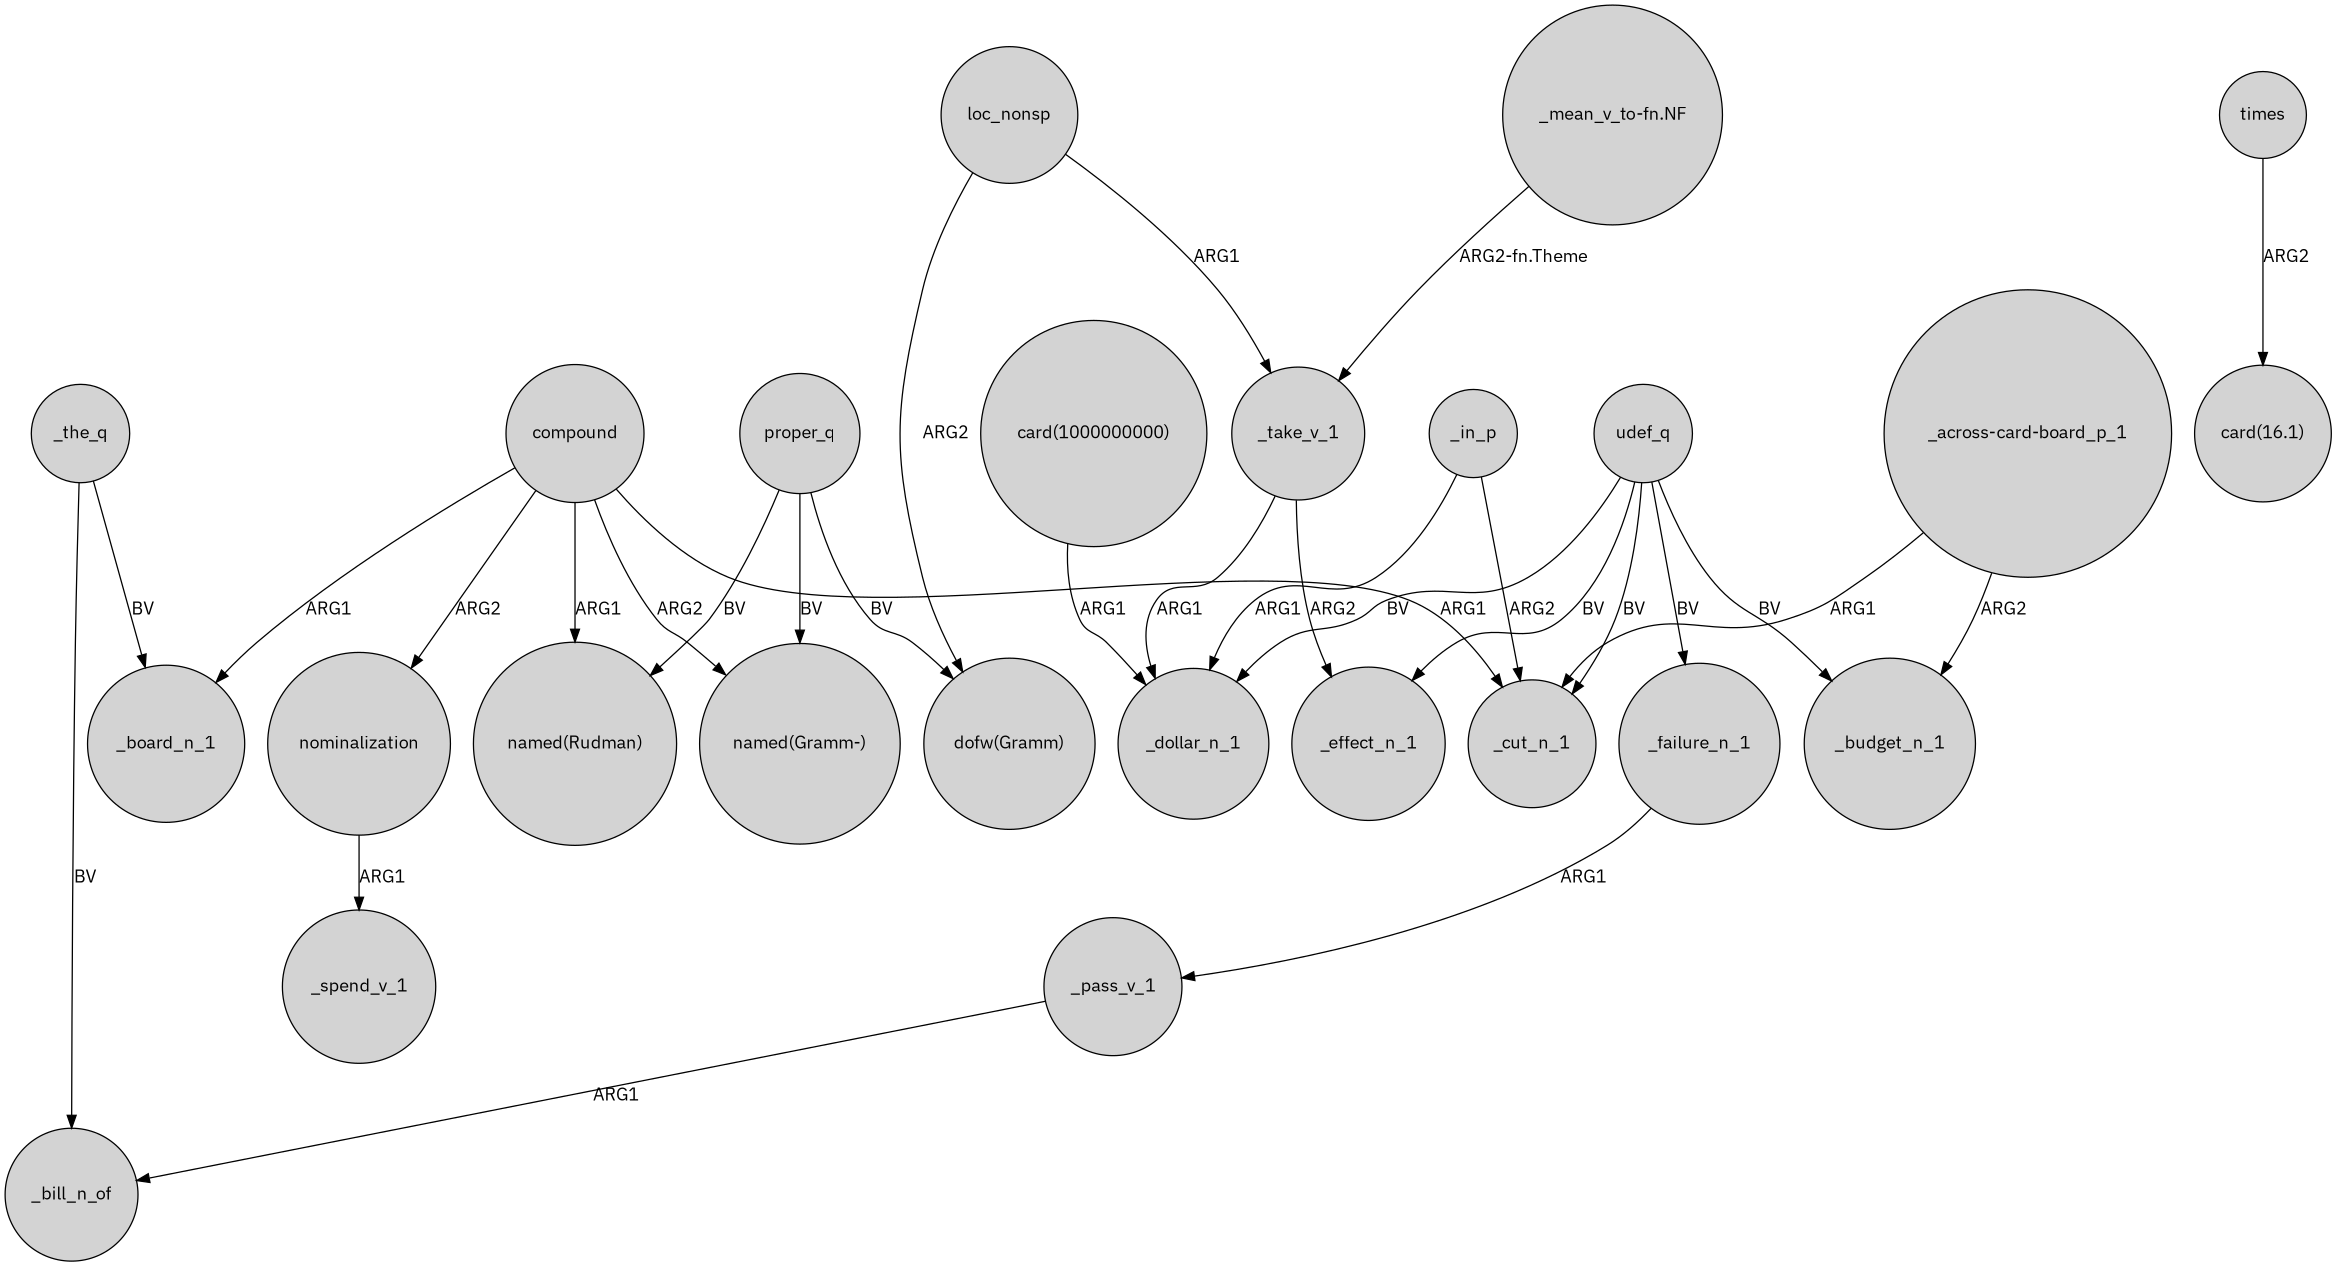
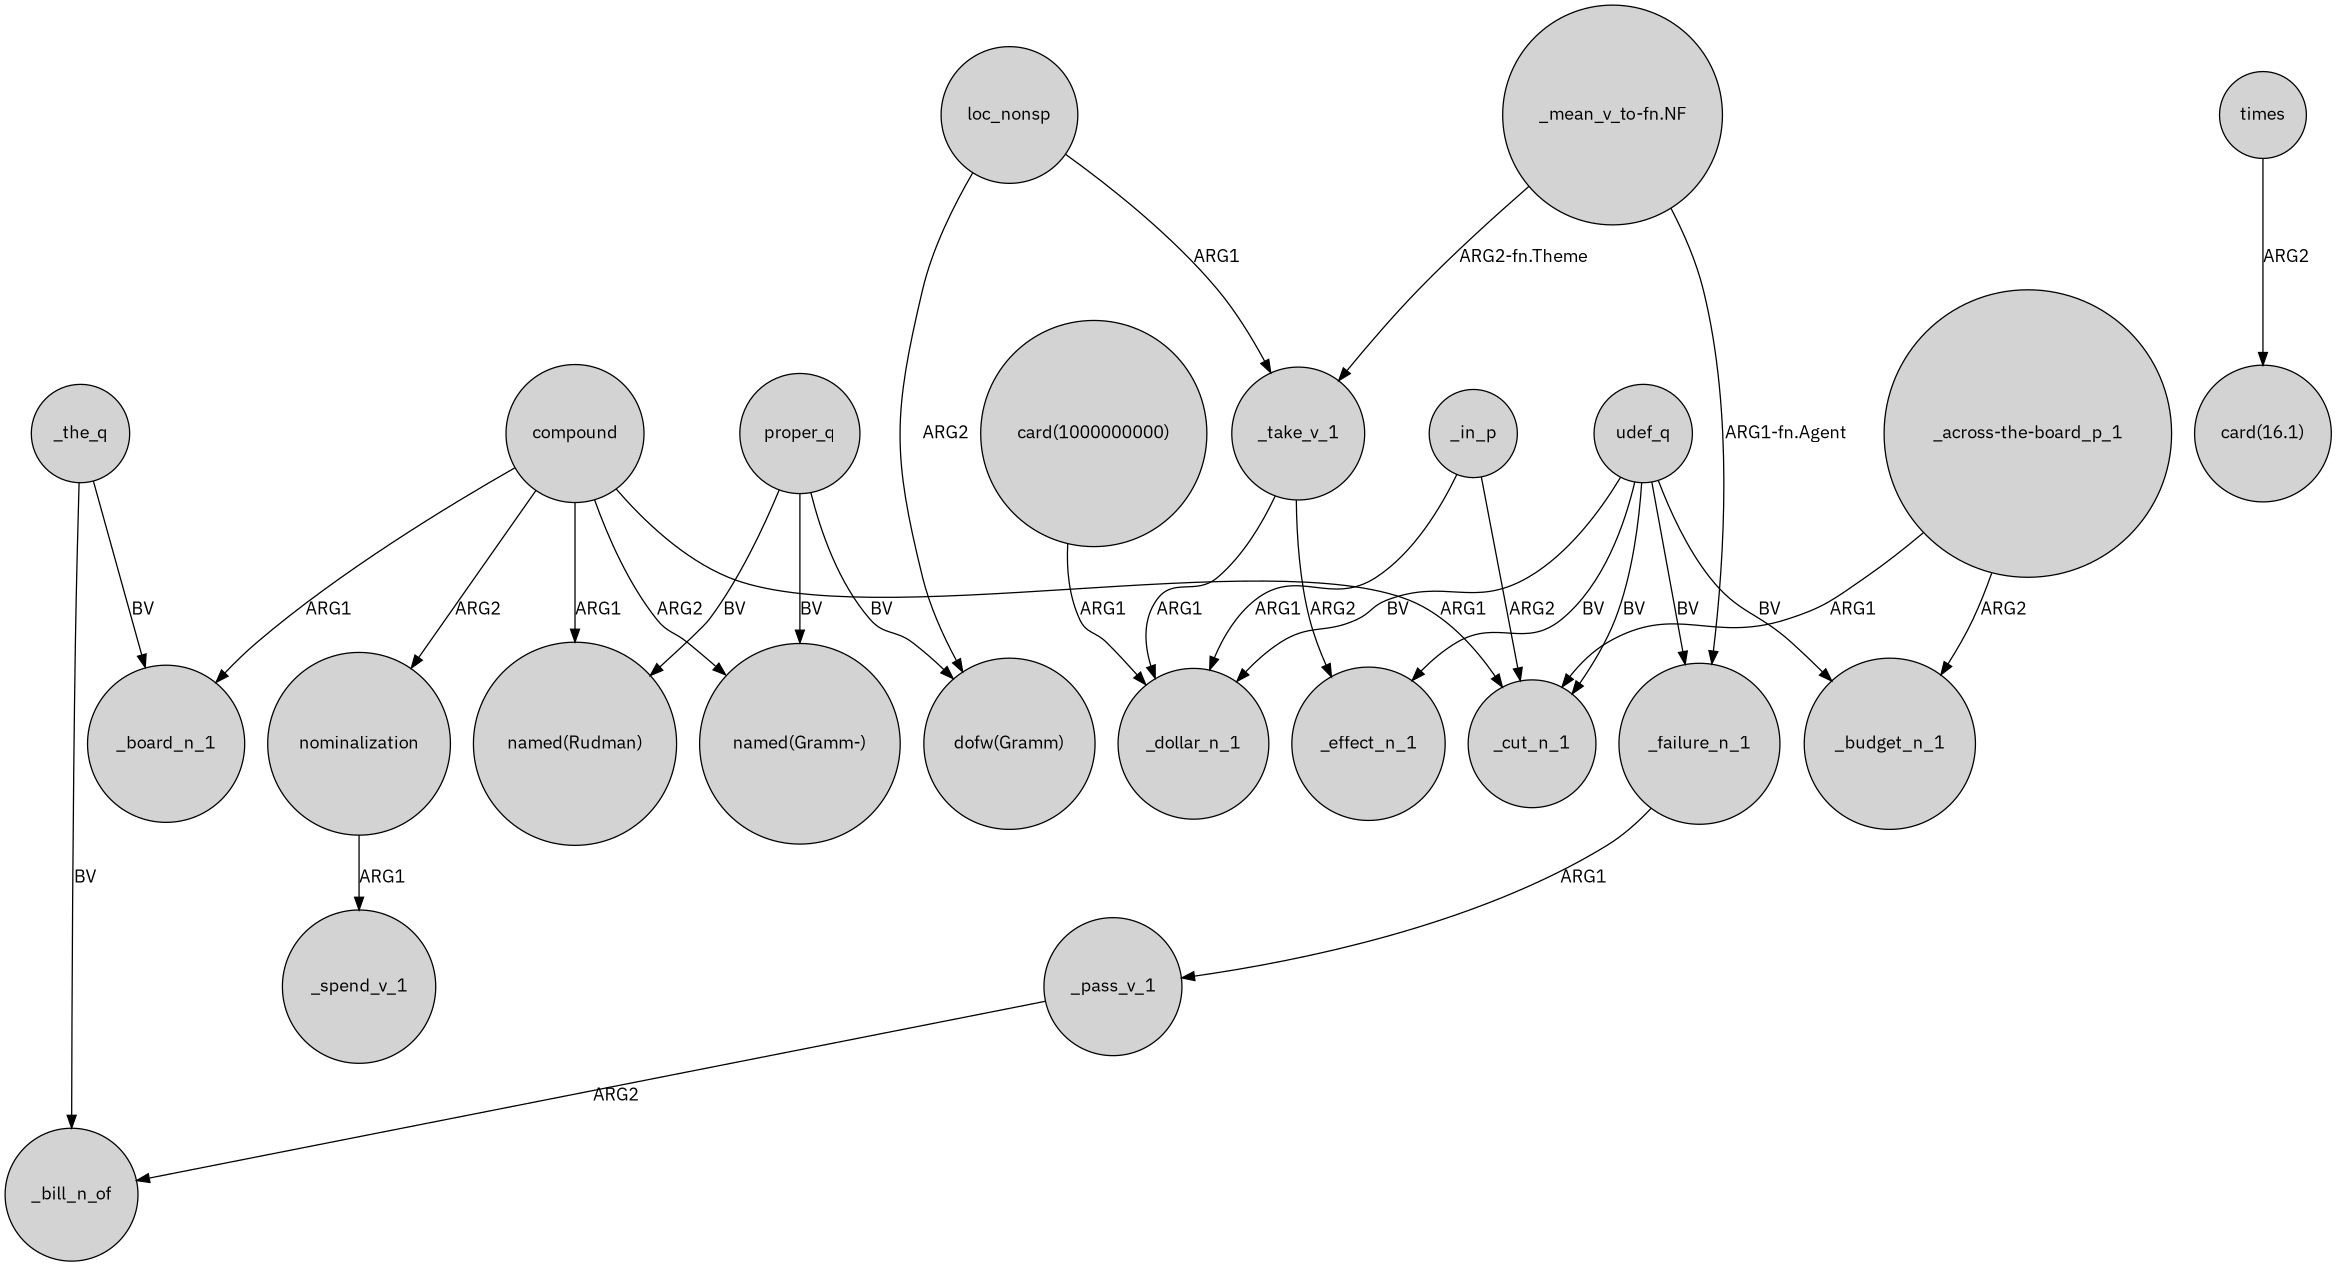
none -> (1722, 426)
(2028, 434) -> (2028, 434)
(617, 1096) -> (617, 1096)
